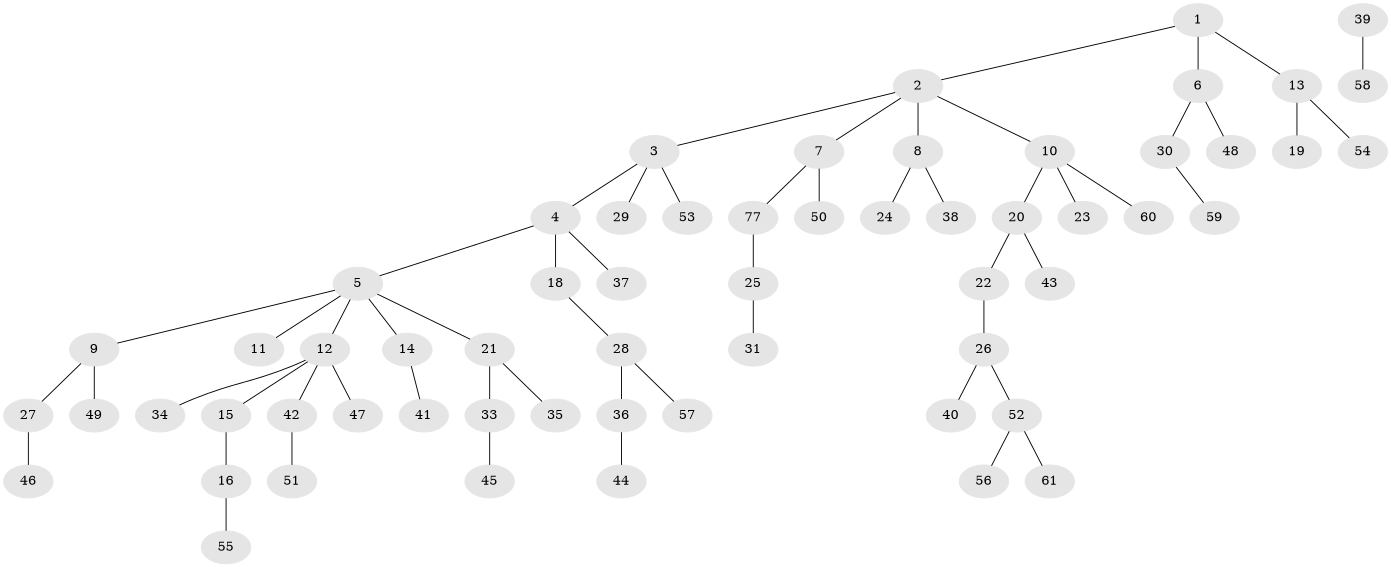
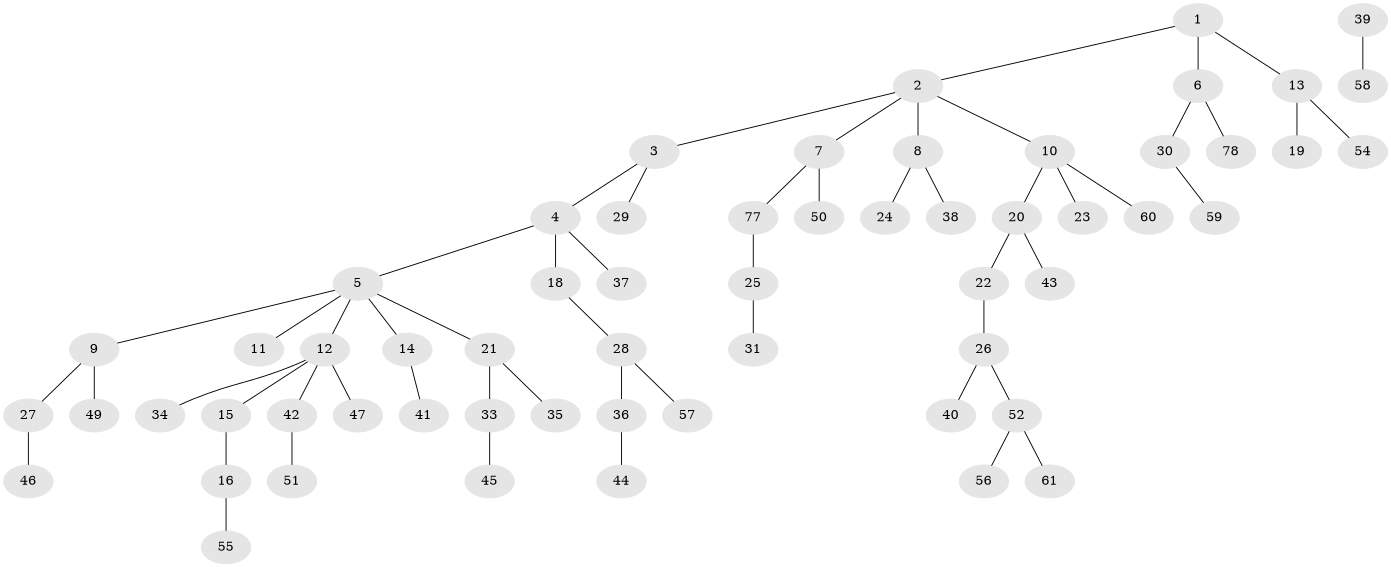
(1231, 152) -> (1231, 152)
(687, 218) -> none
